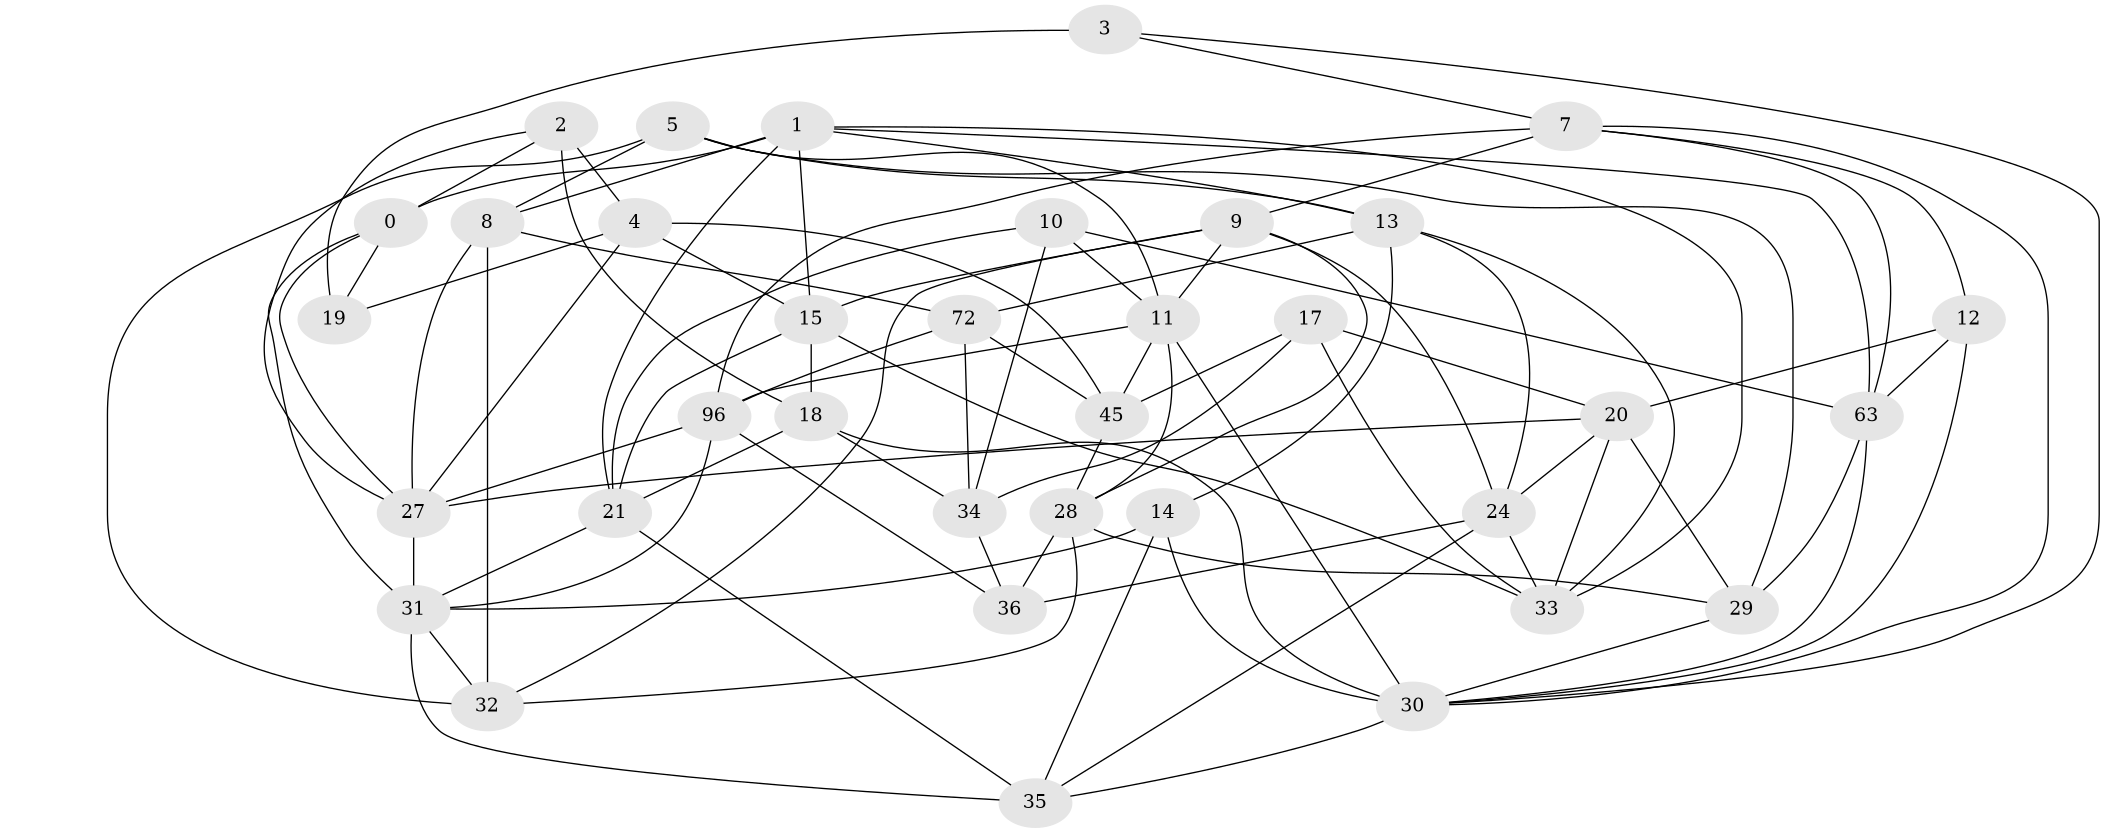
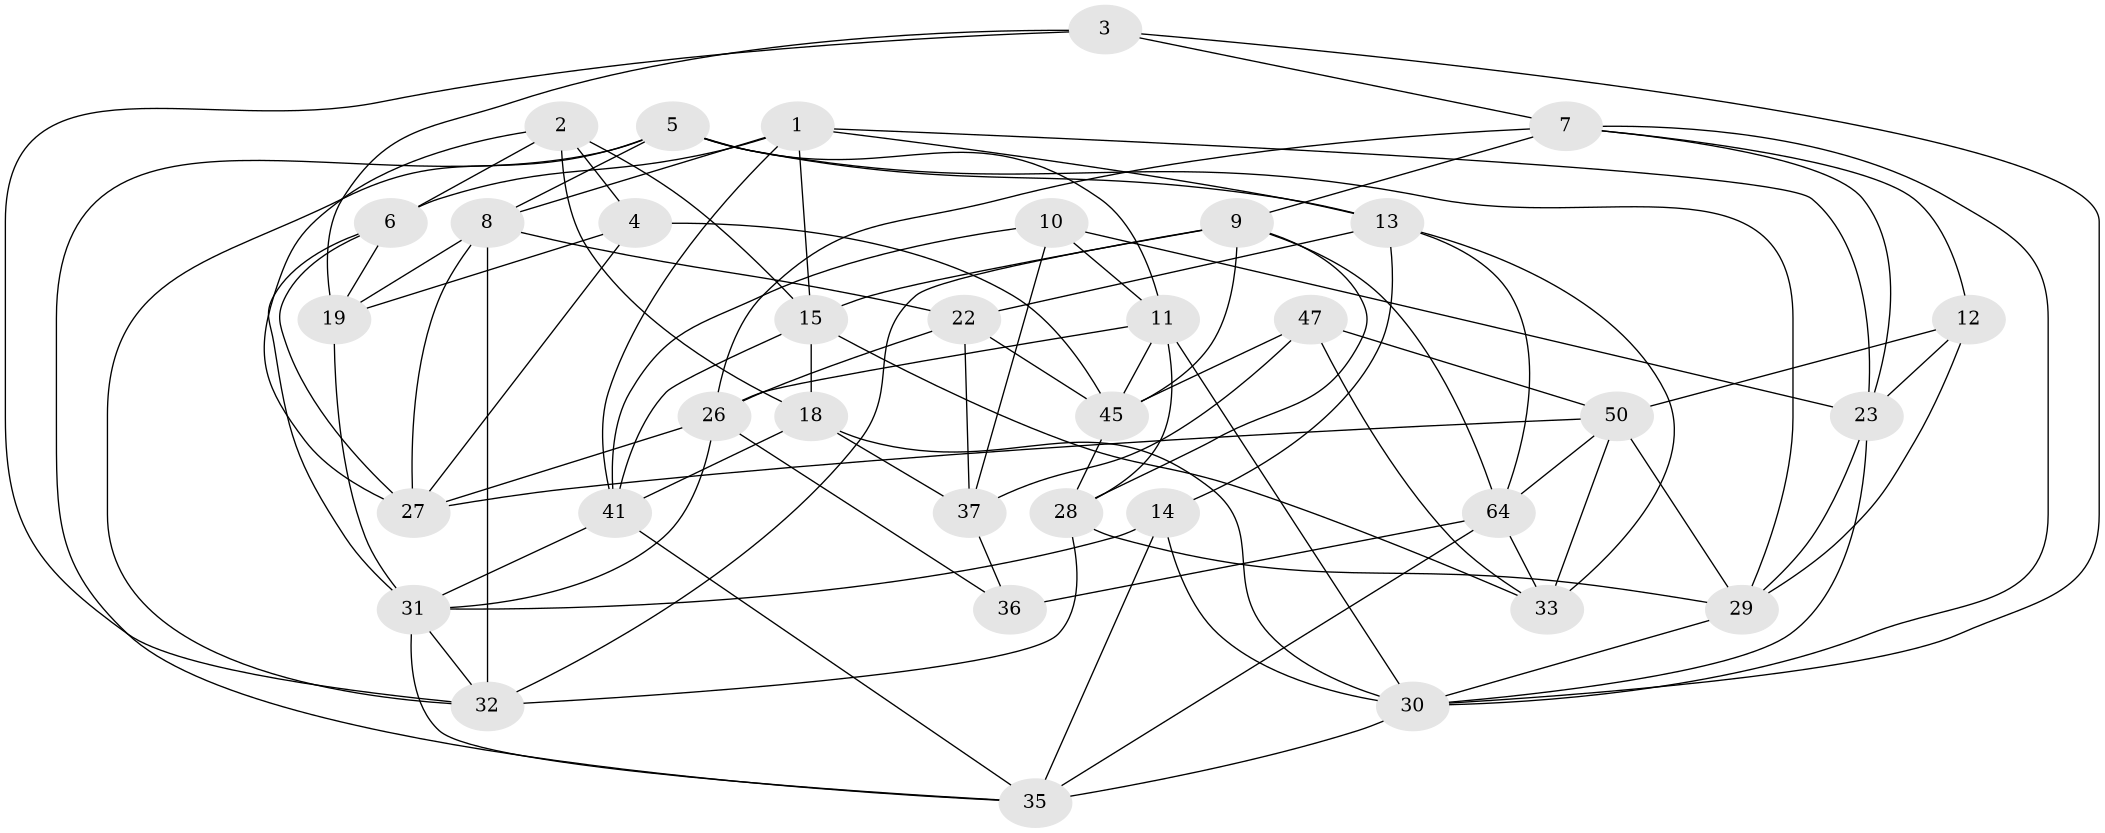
none -> (111, 112)
(1492, 173) -> none
(391, 223) -> (391, 223)
(699, 258) -> (699, 210)
none -> (411, 271)
(1197, 275) -> (1214, 340)
(964, 320) -> (964, 320)
(1311, 320) -> (1311, 320)
(715, 416) -> (715, 416)
(1617, 416) -> (1617, 416)
(1867, 416) -> (1867, 416)
(615, 513) -> (615, 513)
(970, 513) -> (970, 513)
(1499, 513) -> (1499, 513)
(414, 562) -> (346, 465)
(1036, 565) -> none
none -> (87, 587)
(1802, 646) -> (1887, 486)
